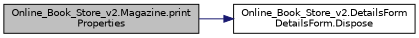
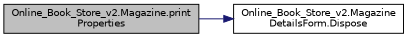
(324, 19) -> (319, 19)
